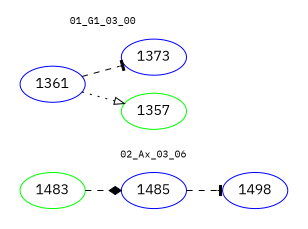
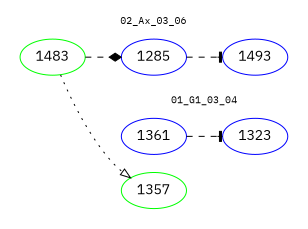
(103, 22) -> (205, 101)
(154, 57) -> (255, 136)
(98, 96) -> (87, 127)
(154, 191) -> (154, 57)
(255, 191) -> (255, 57)
